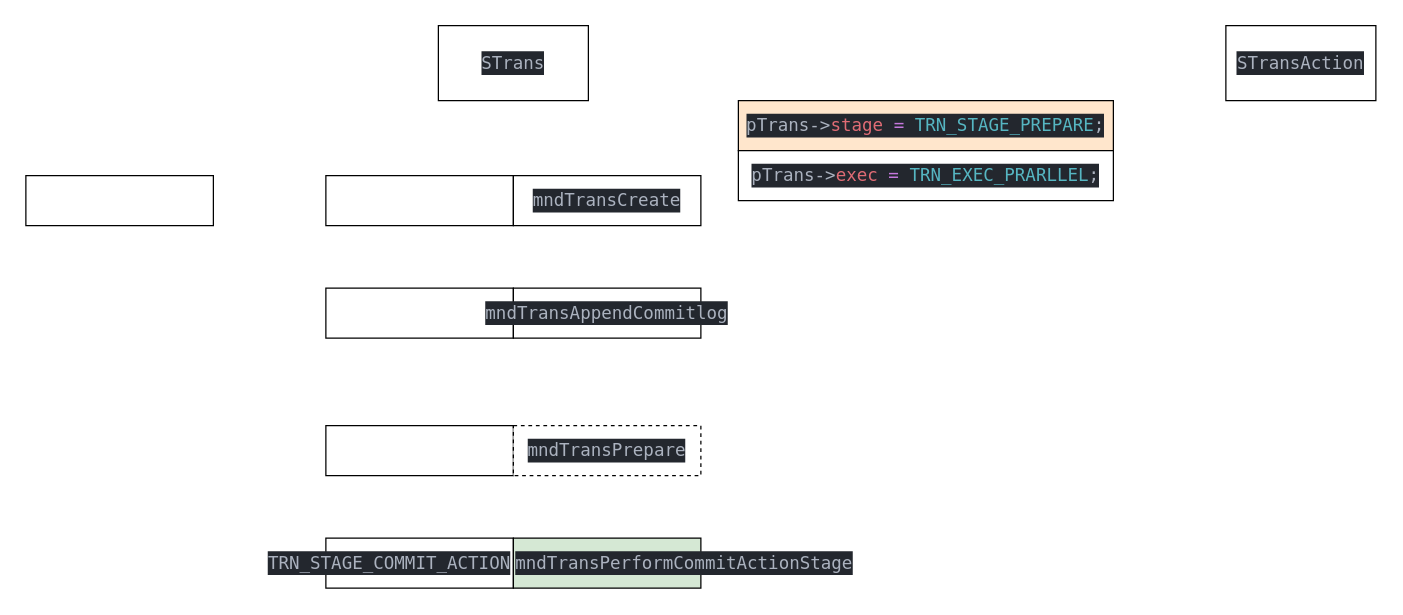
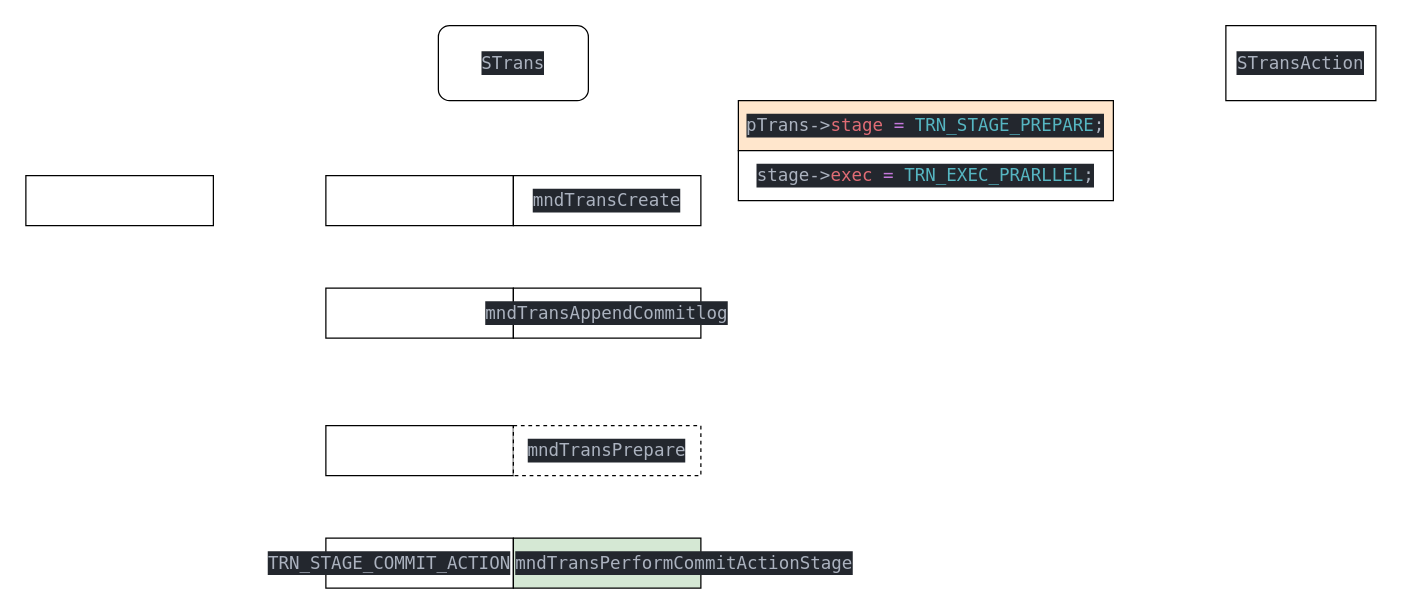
(513, 63) -> (513, 63)
(926, 176) -> (926, 176)
